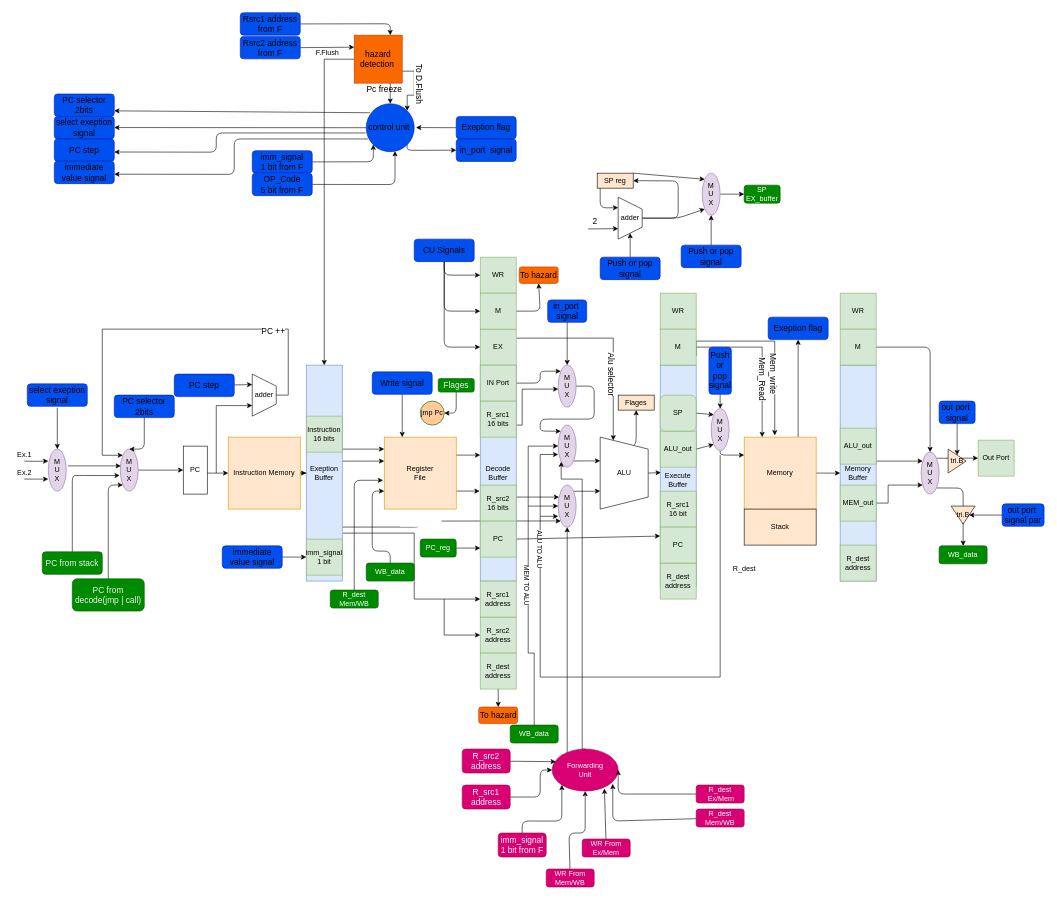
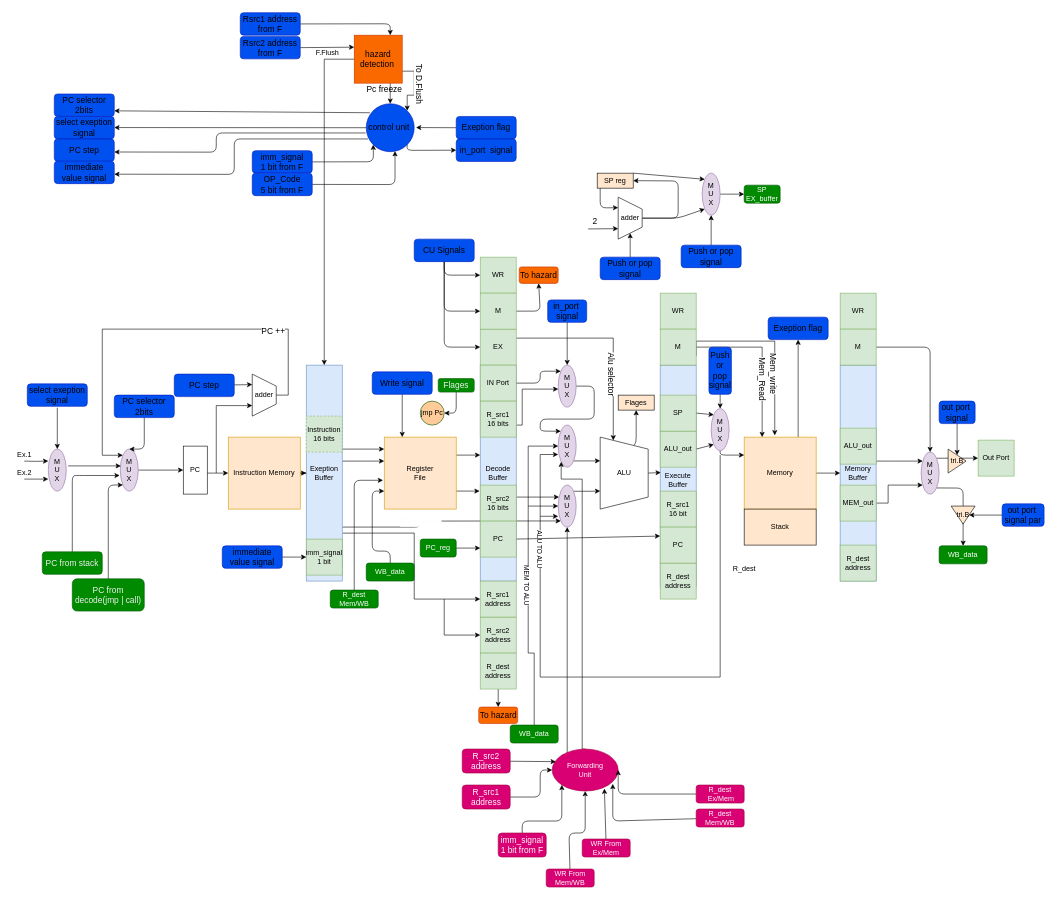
(678, 413) -> (678, 413)
(324, 434) -> (324, 434)
